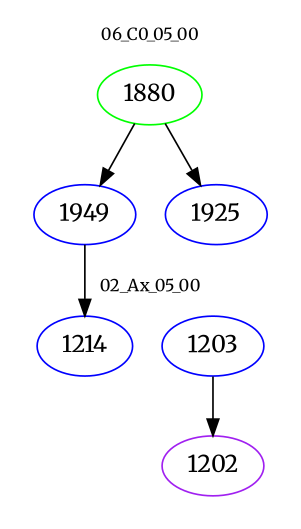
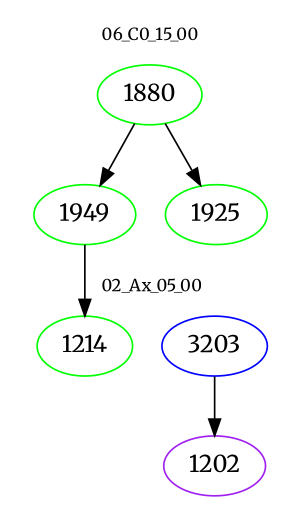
(151, 36) -> (151, 36)
(85, 215) -> (85, 215)
(216, 215) -> (216, 215)
(85, 346) -> (85, 346)
(213, 346) -> (215, 346)
